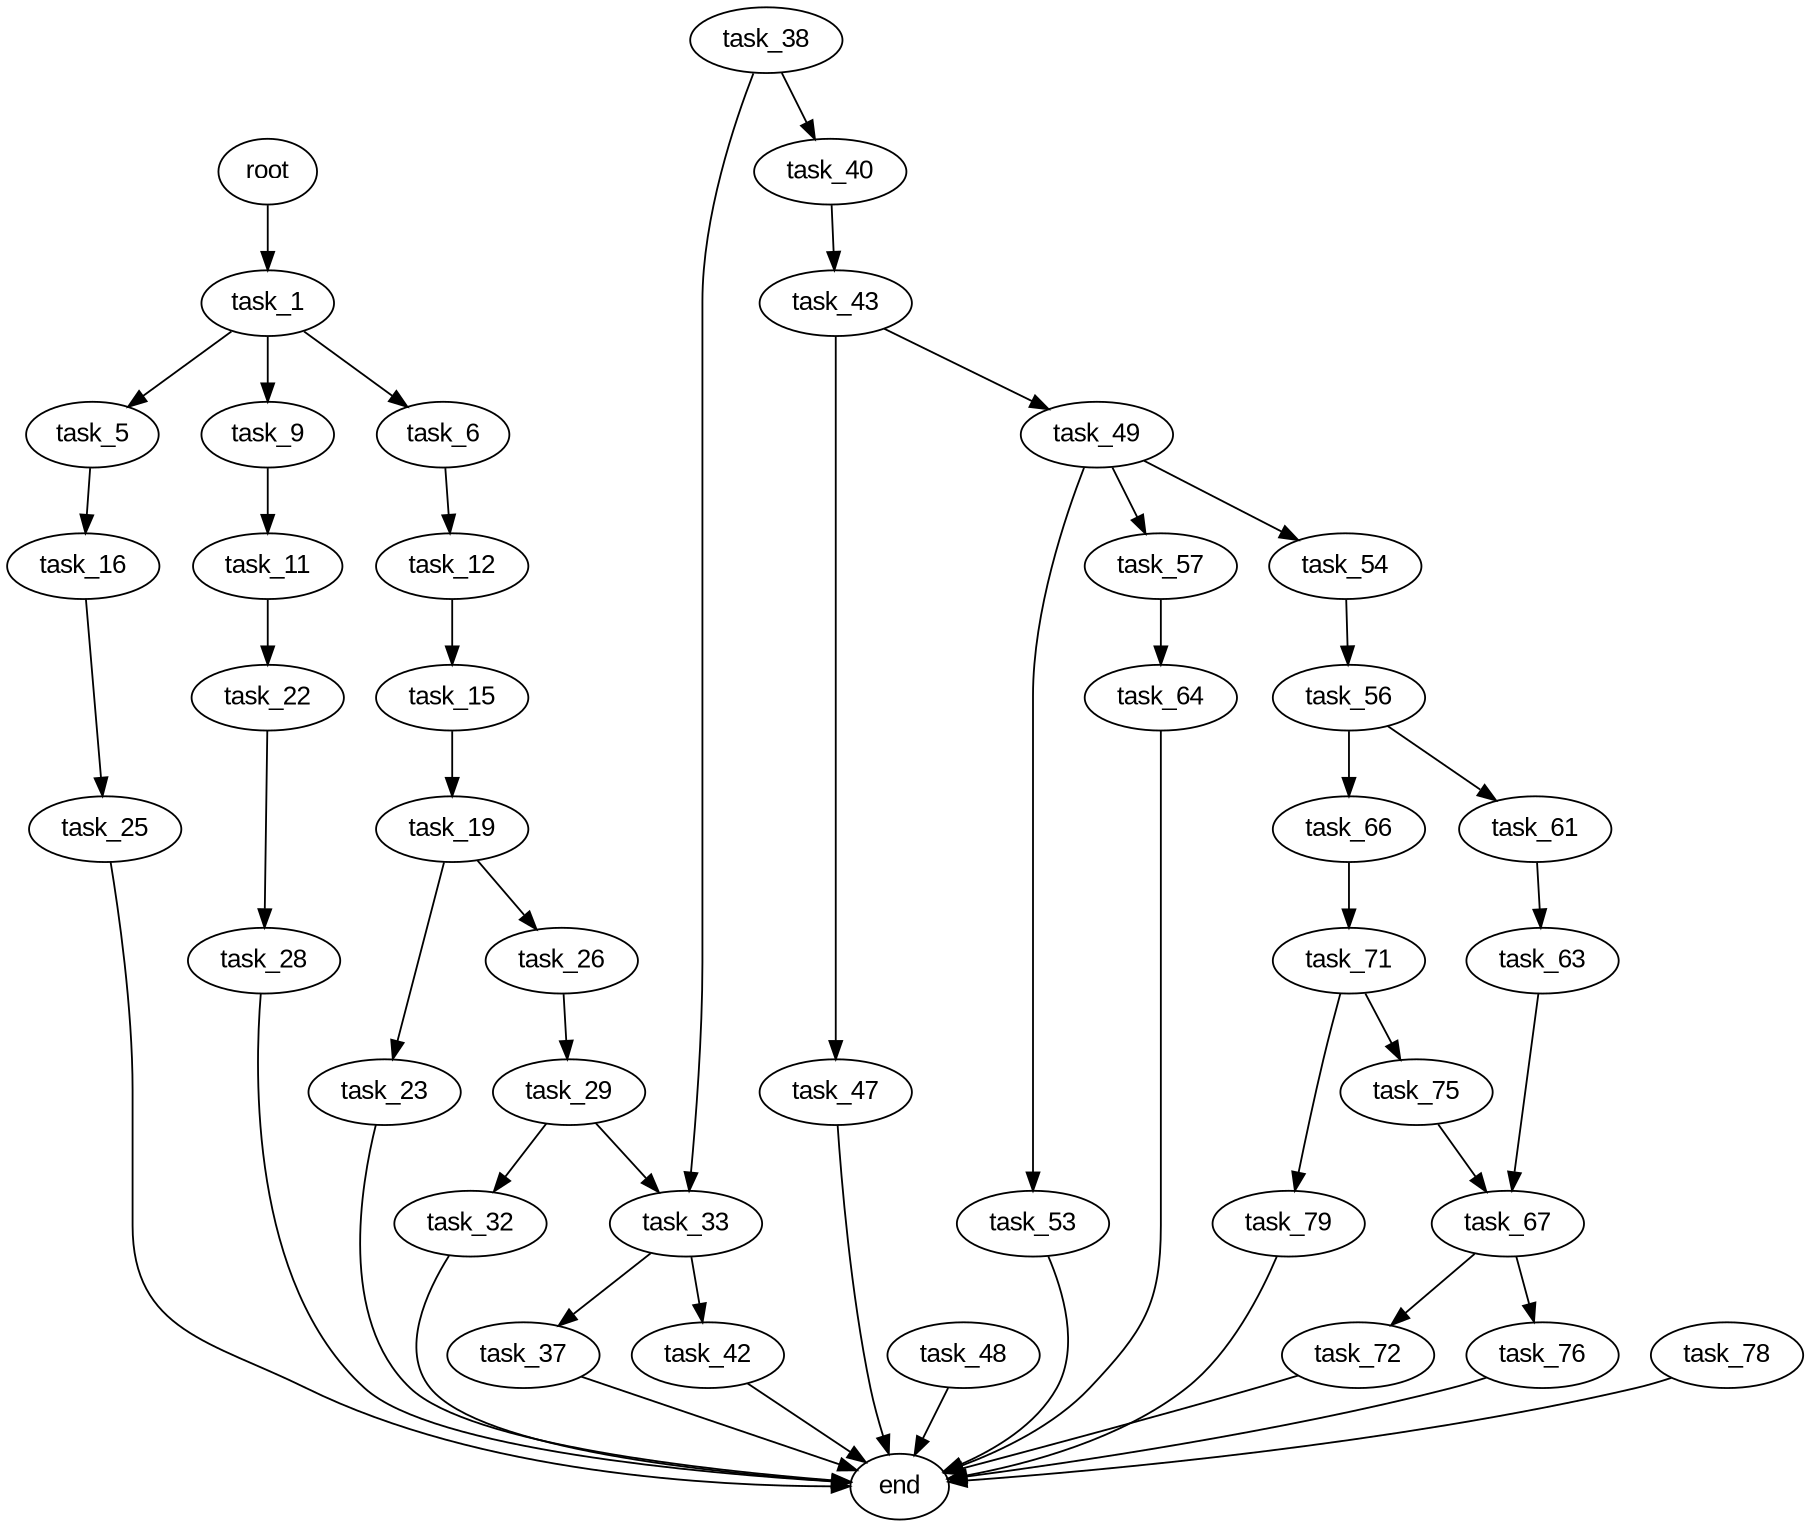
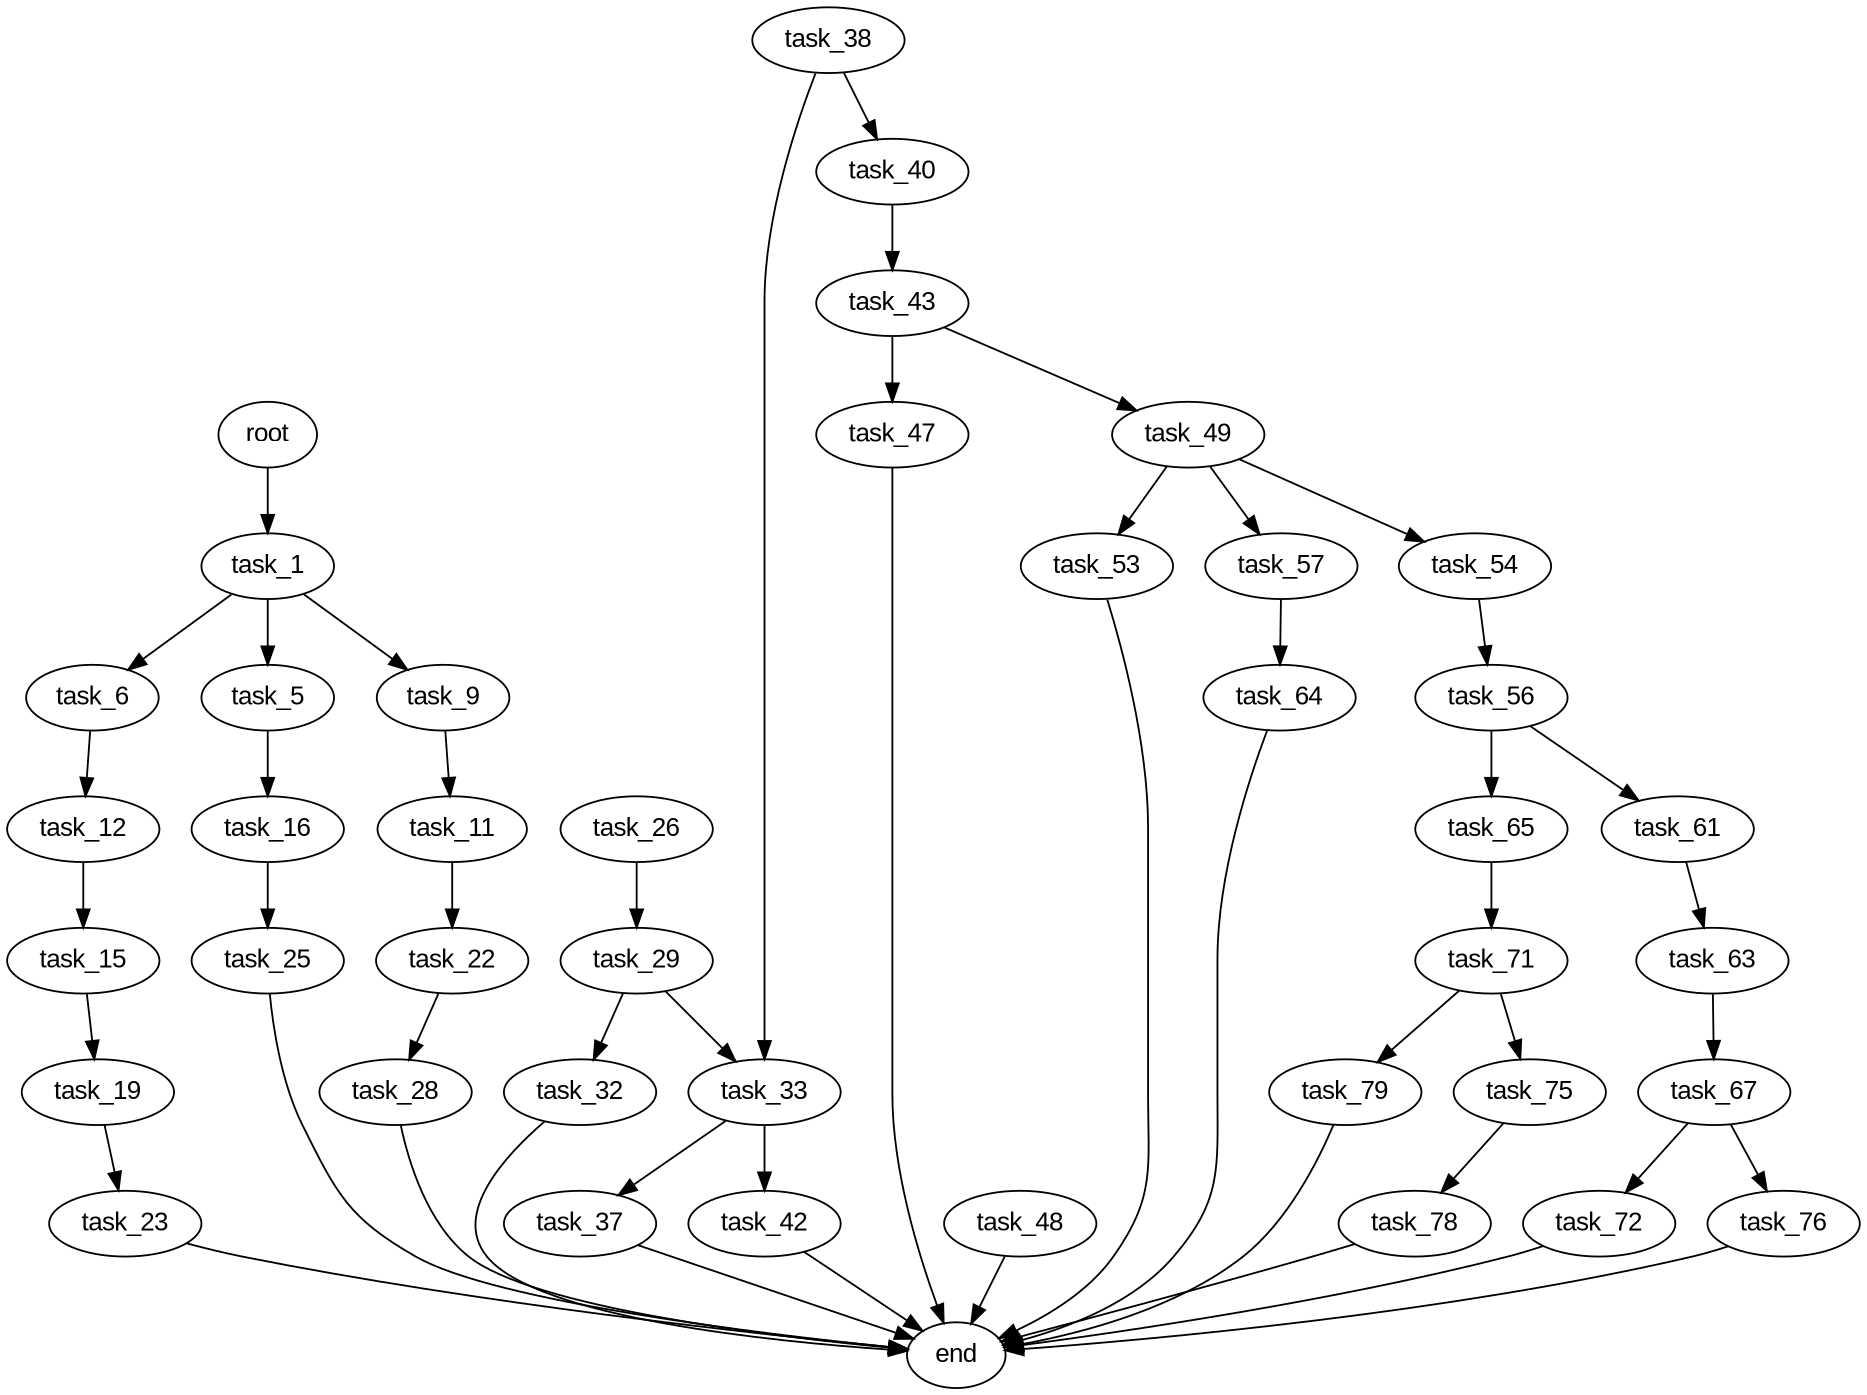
(1349, 829) -> (1491, 829)
(501, 888) -> none
(1457, 1150) -> (1478, 1151)
